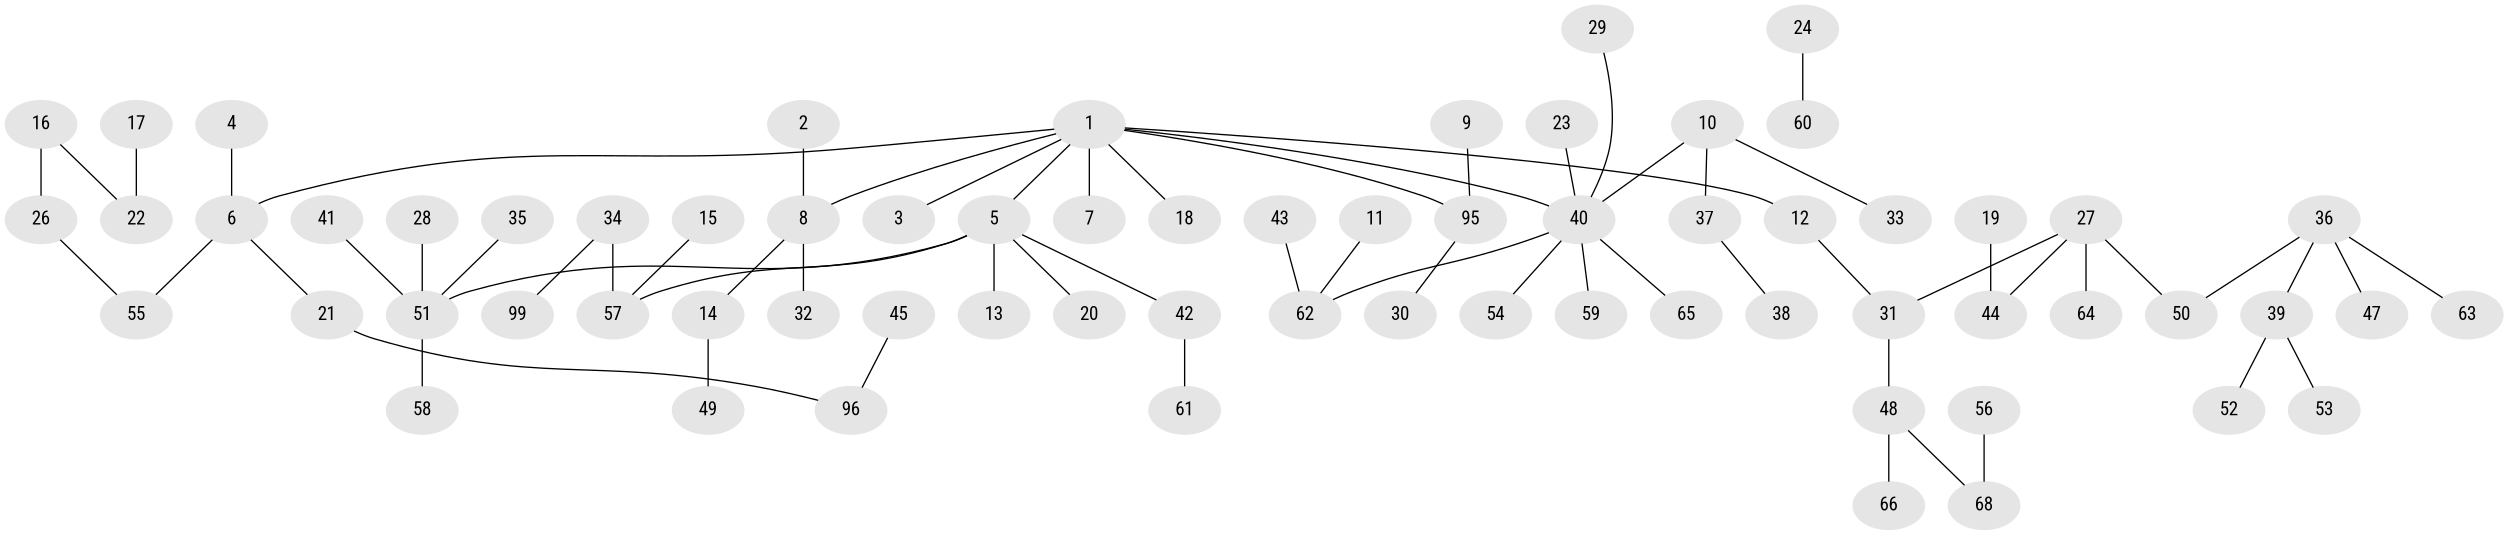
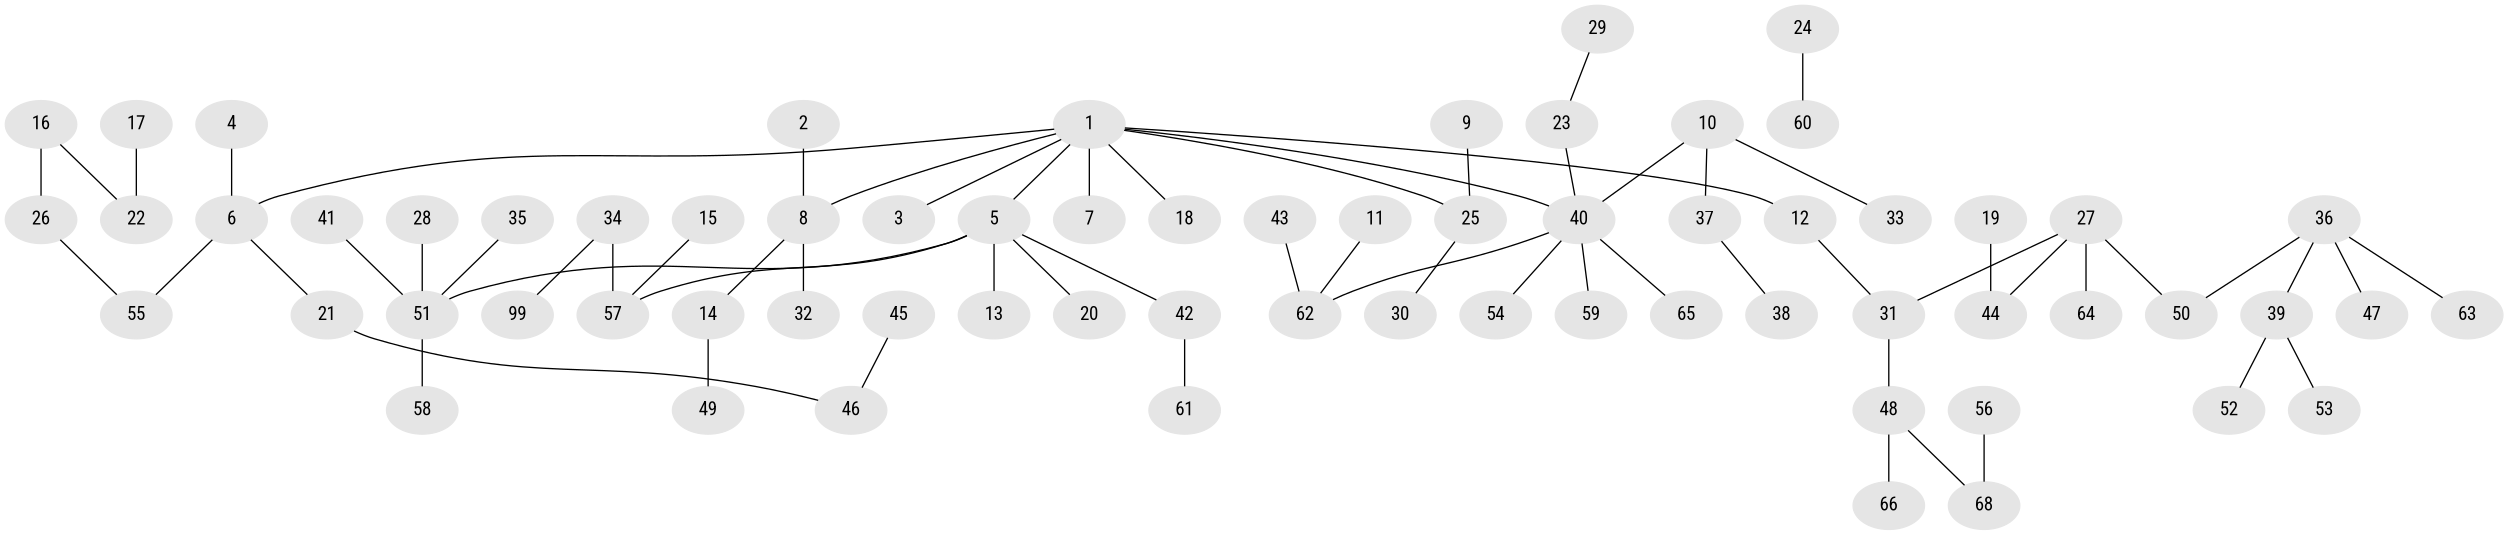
(1612, 126) -> (1580, 77)
(1471, 220) -> (1471, 220)
(851, 410) -> (851, 410)
